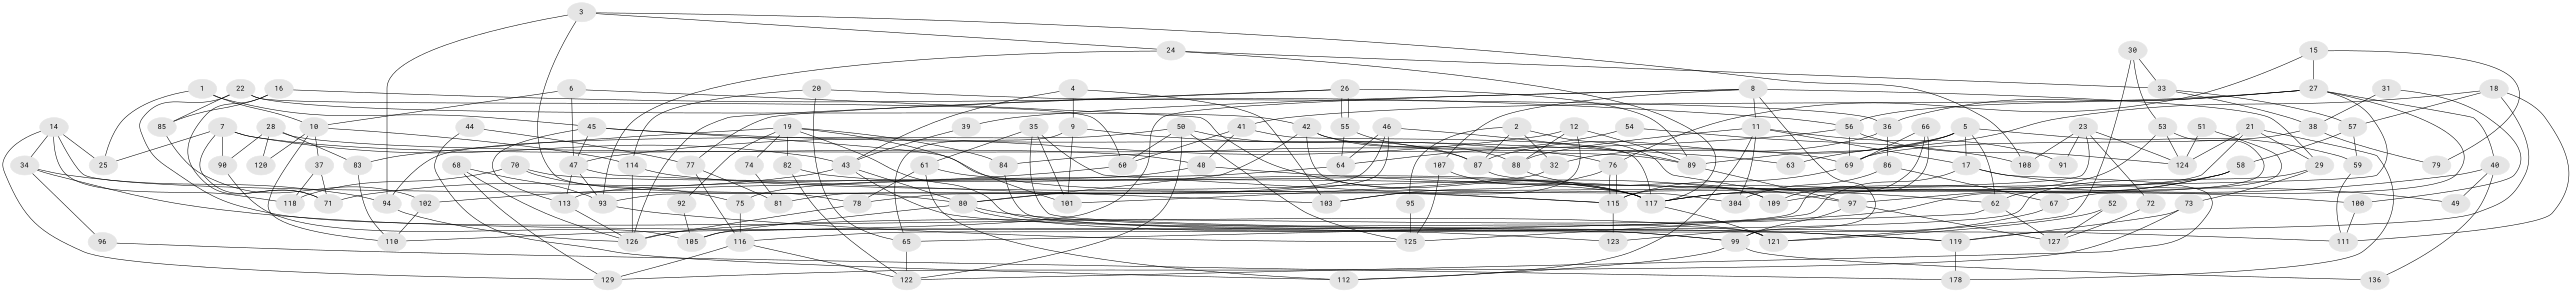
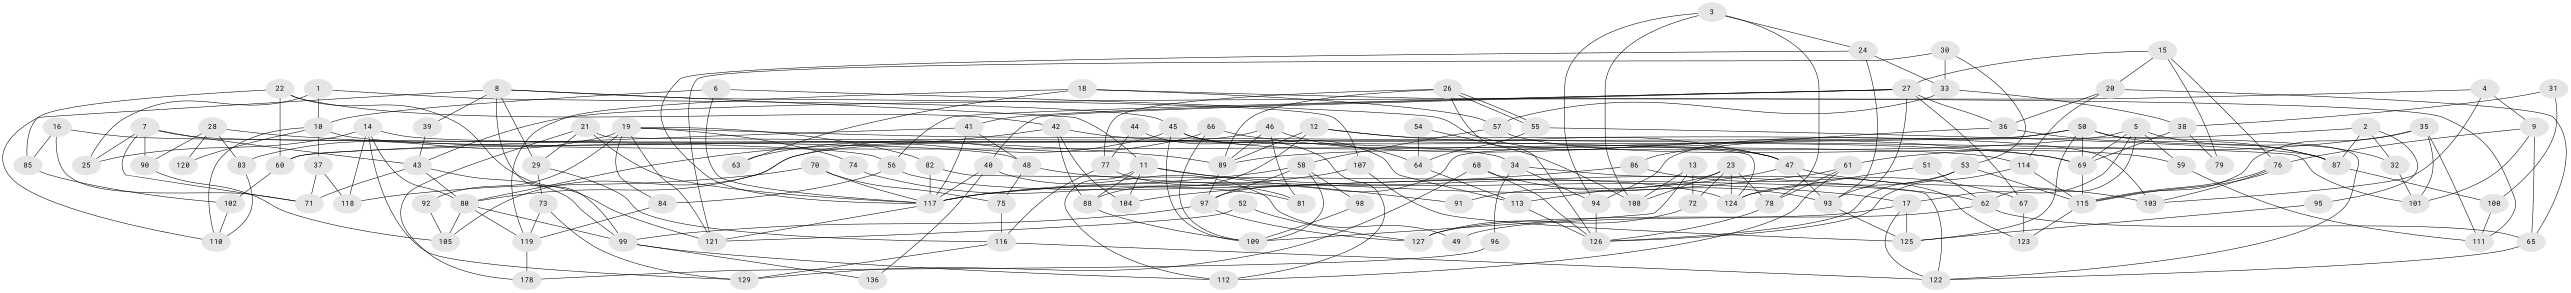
none -> (2137, 70)
(1849, 148) -> (2082, 146)
none -> (1693, 165)
none -> (1360, 204)
(1735, 204) -> (1126, 204)
